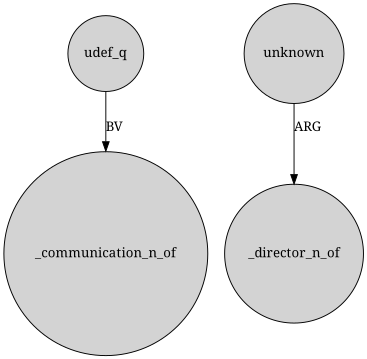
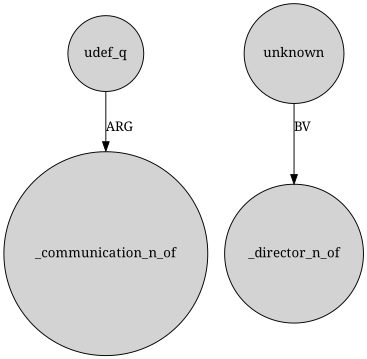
(115, 127) -> (120, 127)
(308, 127) -> (303, 127)
